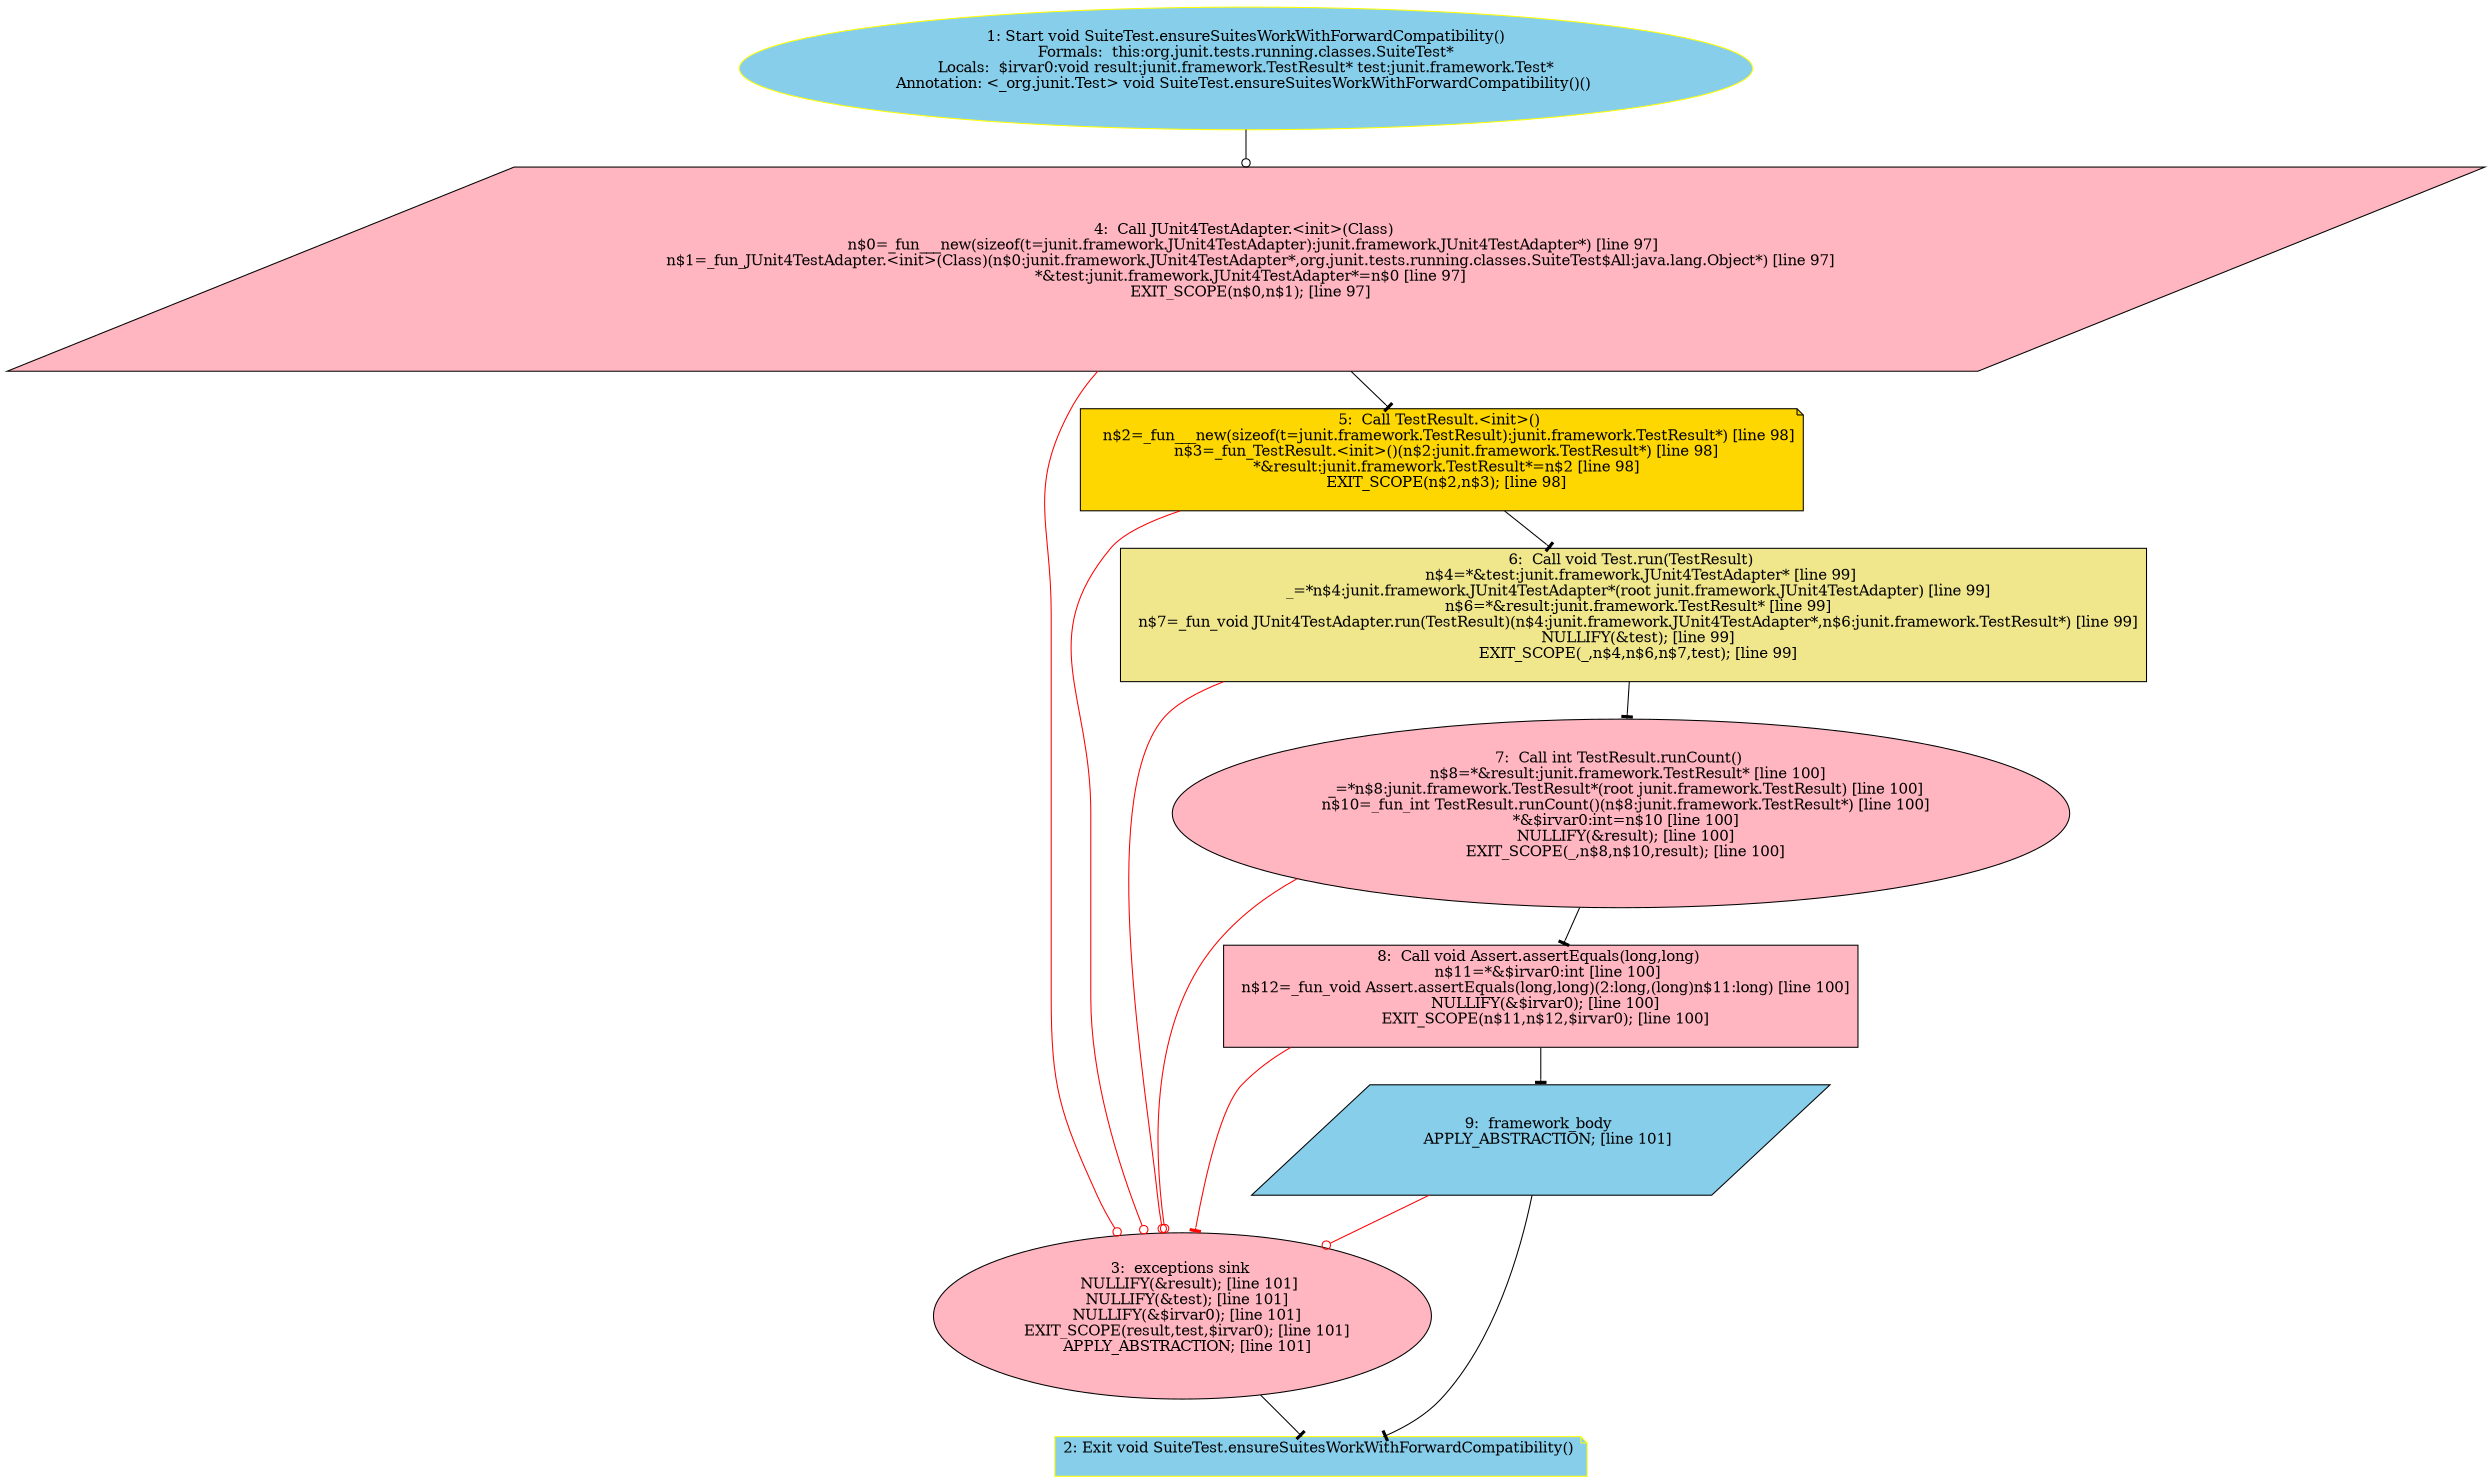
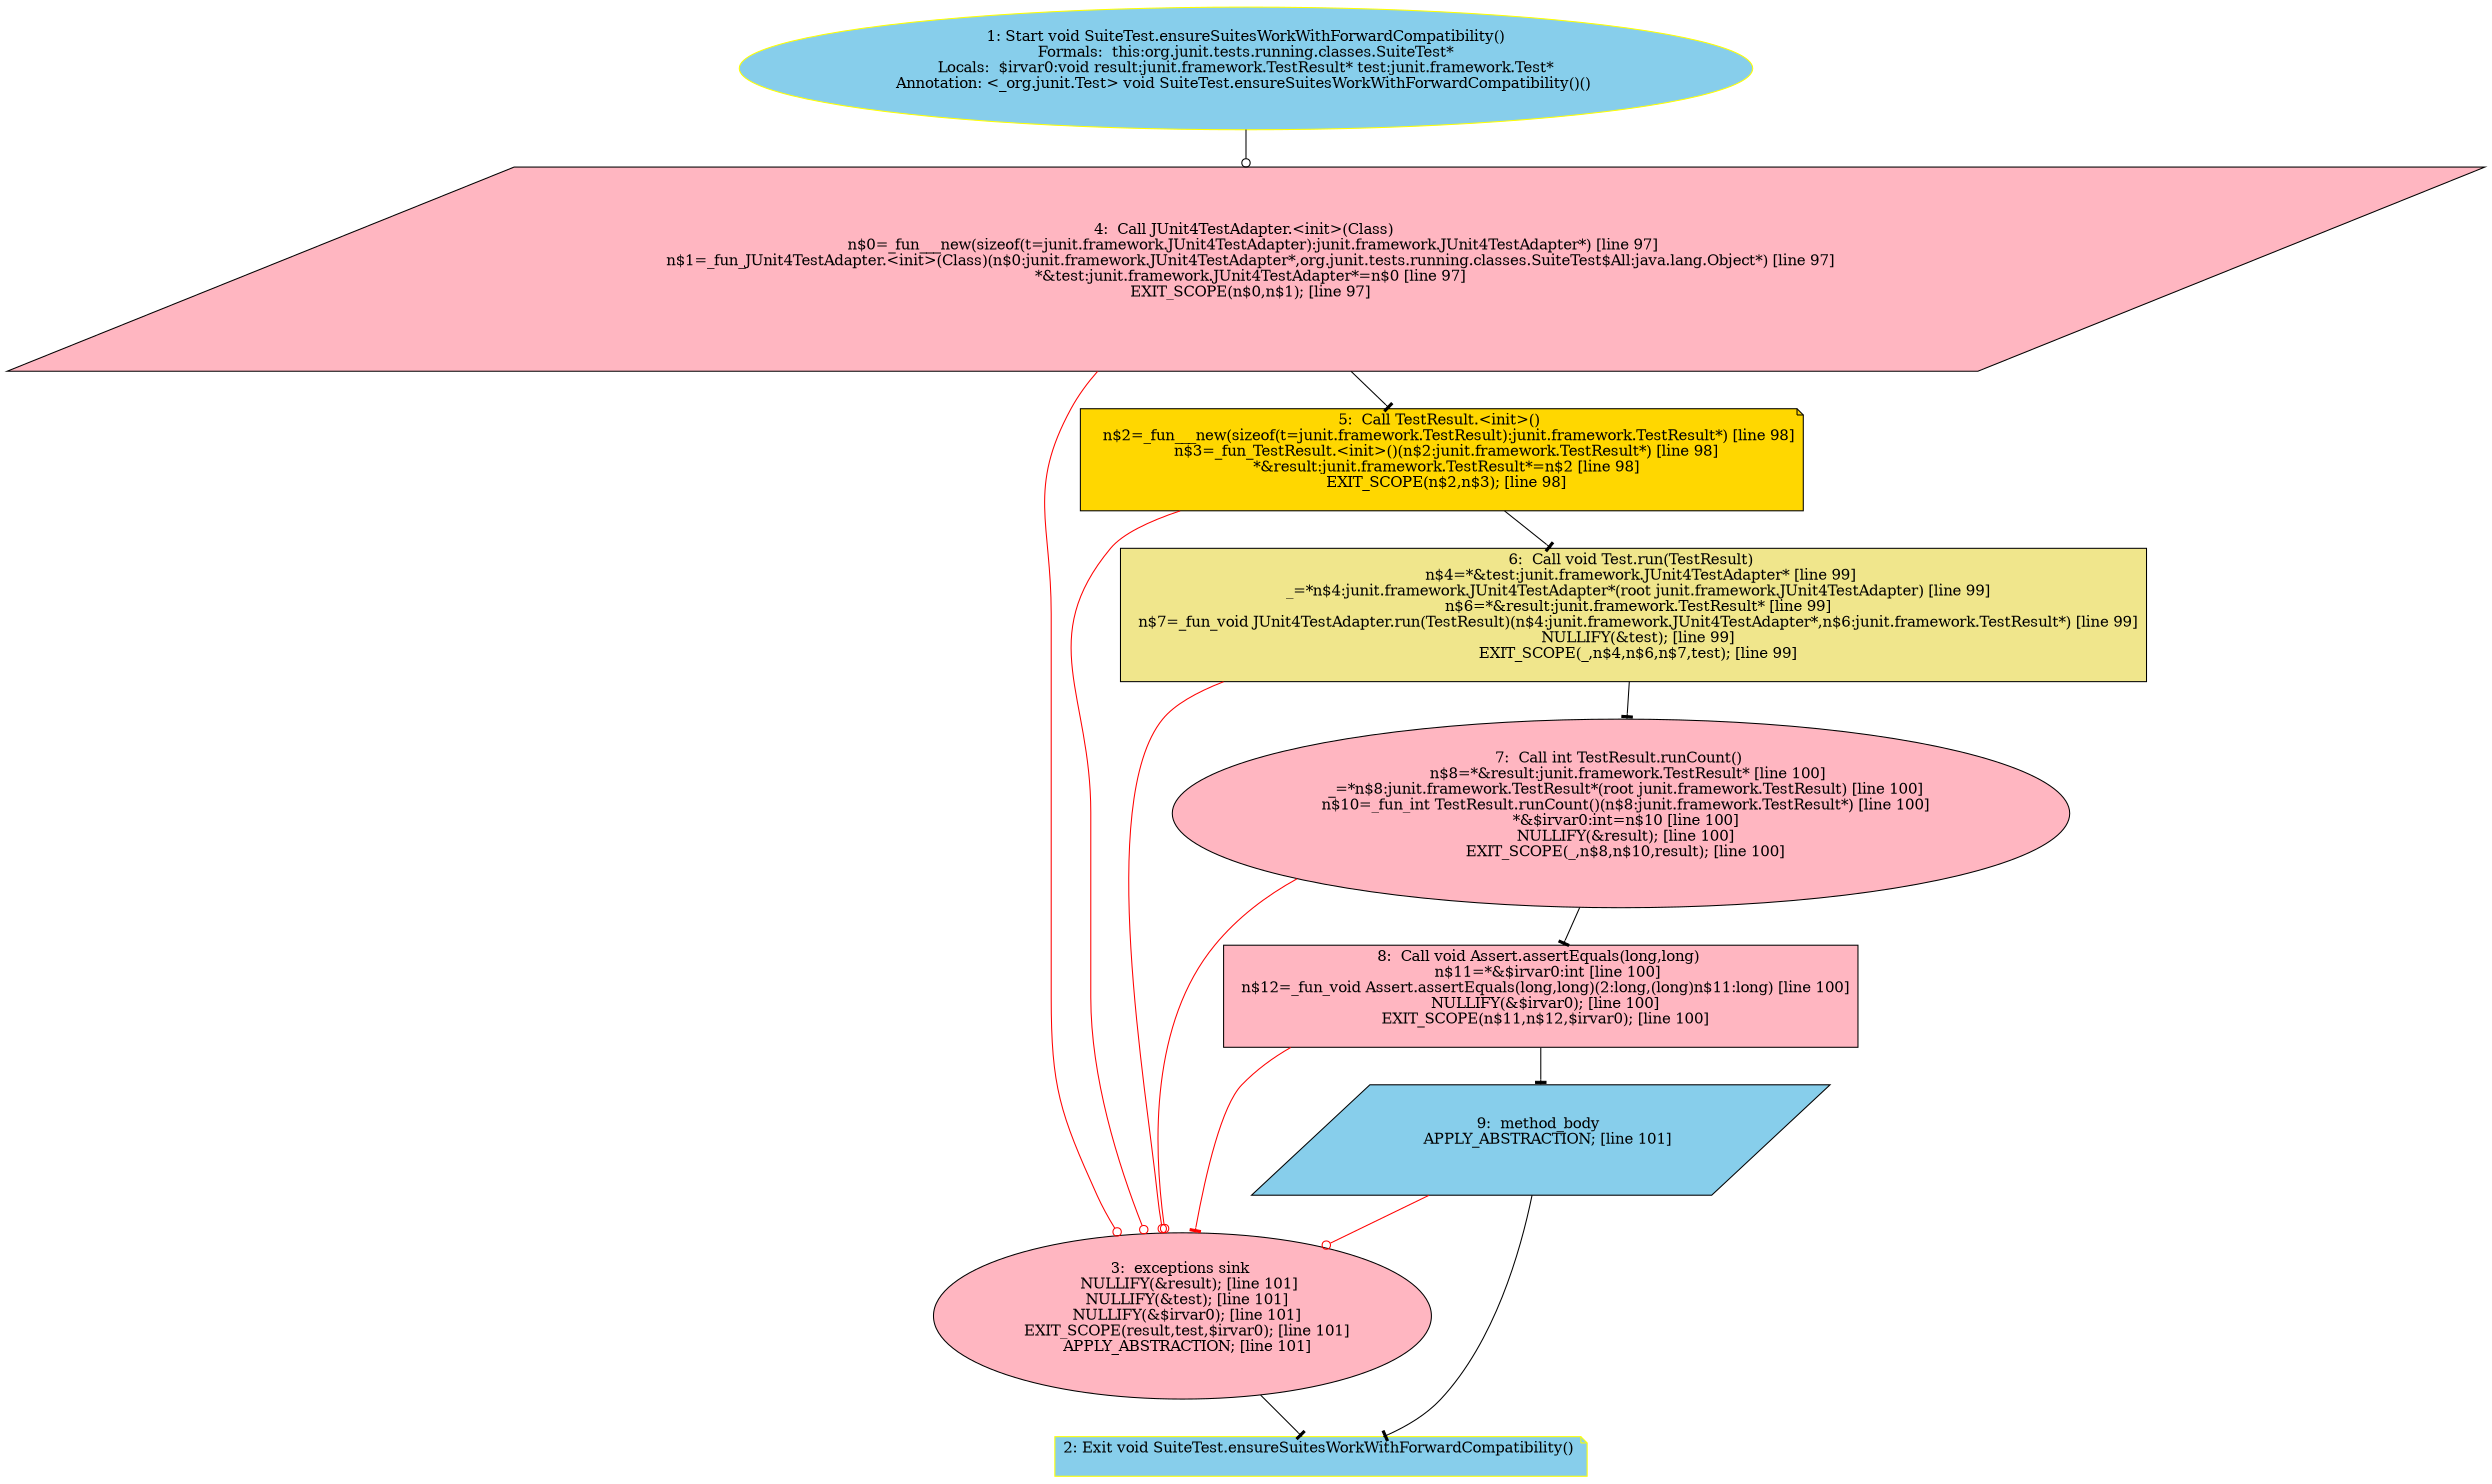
(1541, 1140) -> (1541, 1140)
